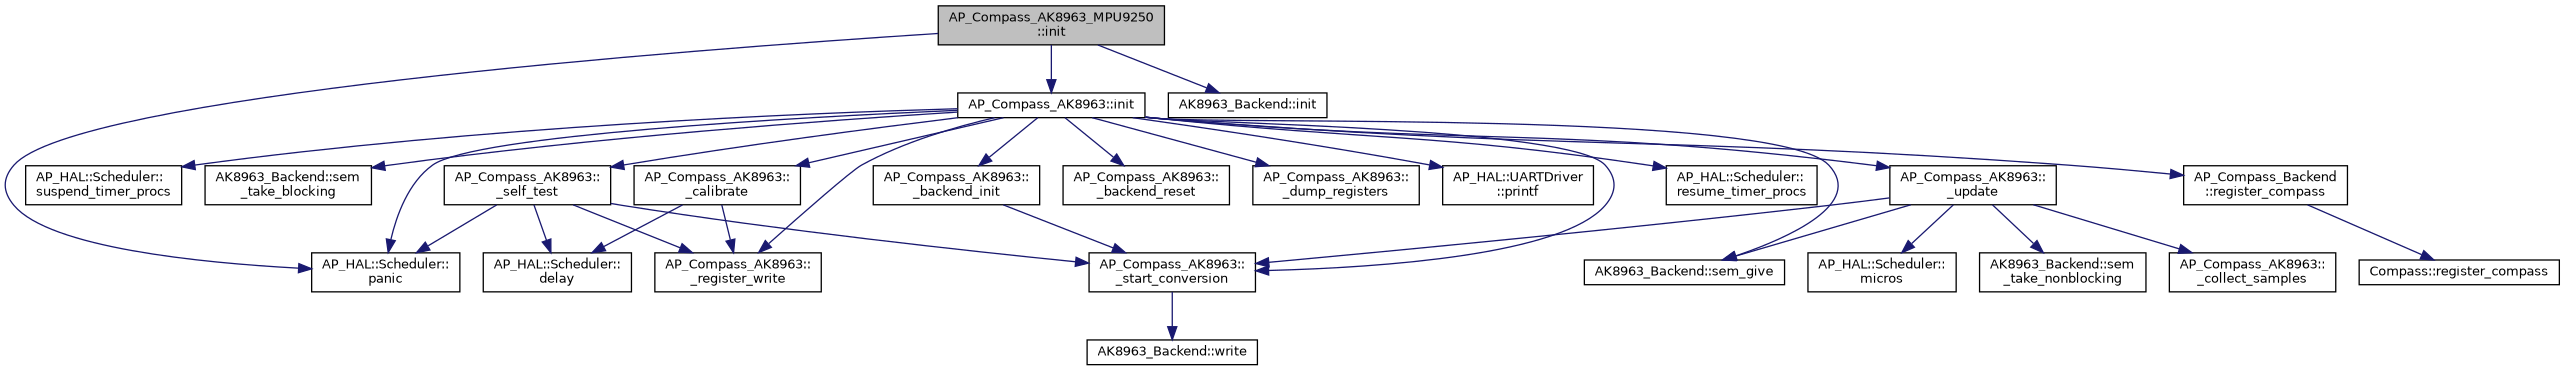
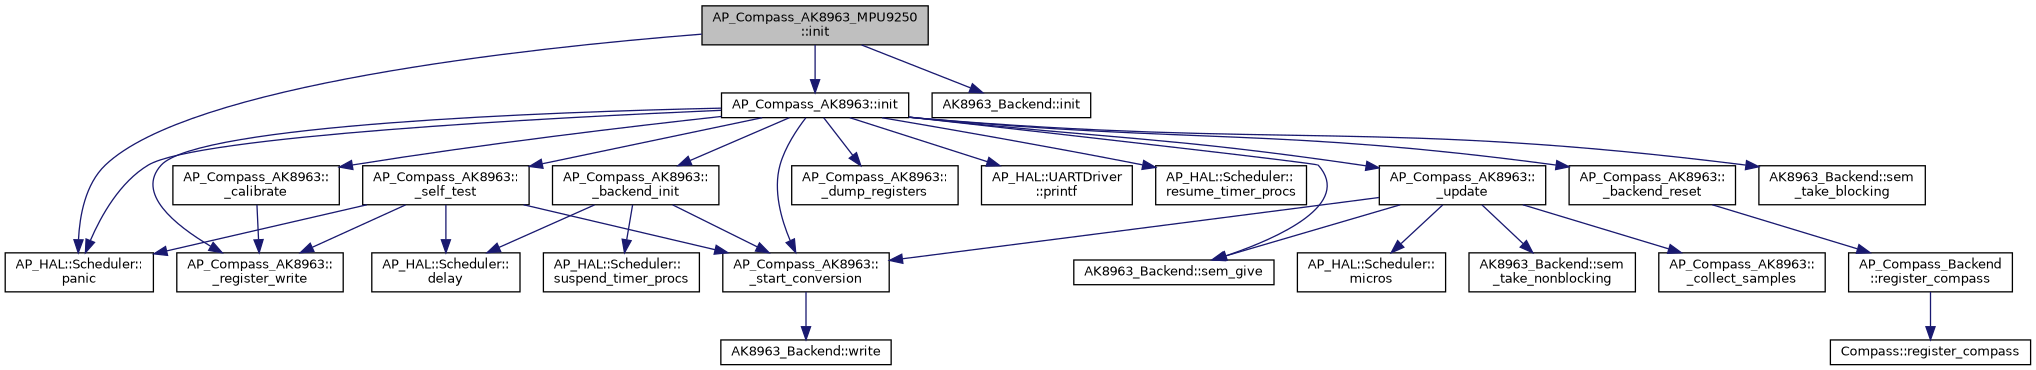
(576, 128) -> (630, 221)
(1837, 151) -> (1785, 227)
(645, 225) -> (547, 226)
